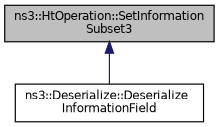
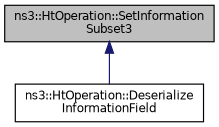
(109, 103) -> (109, 103)
